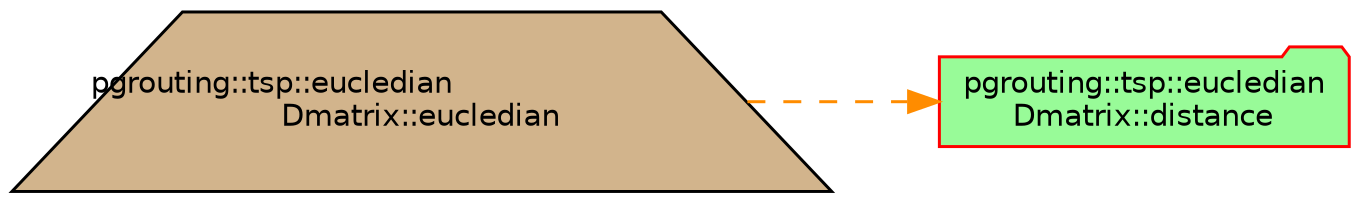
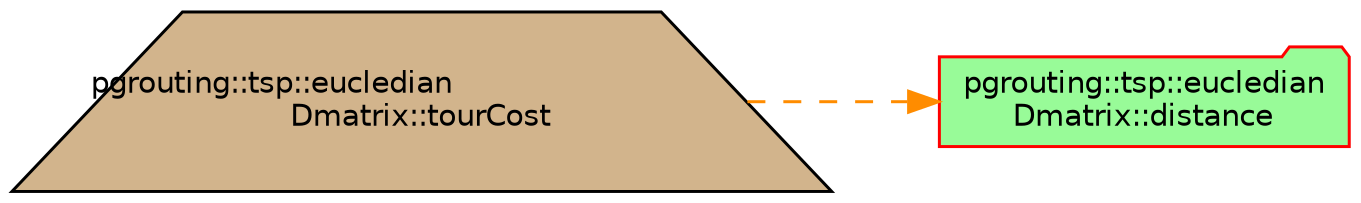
(422, 102) -> (422, 102)
